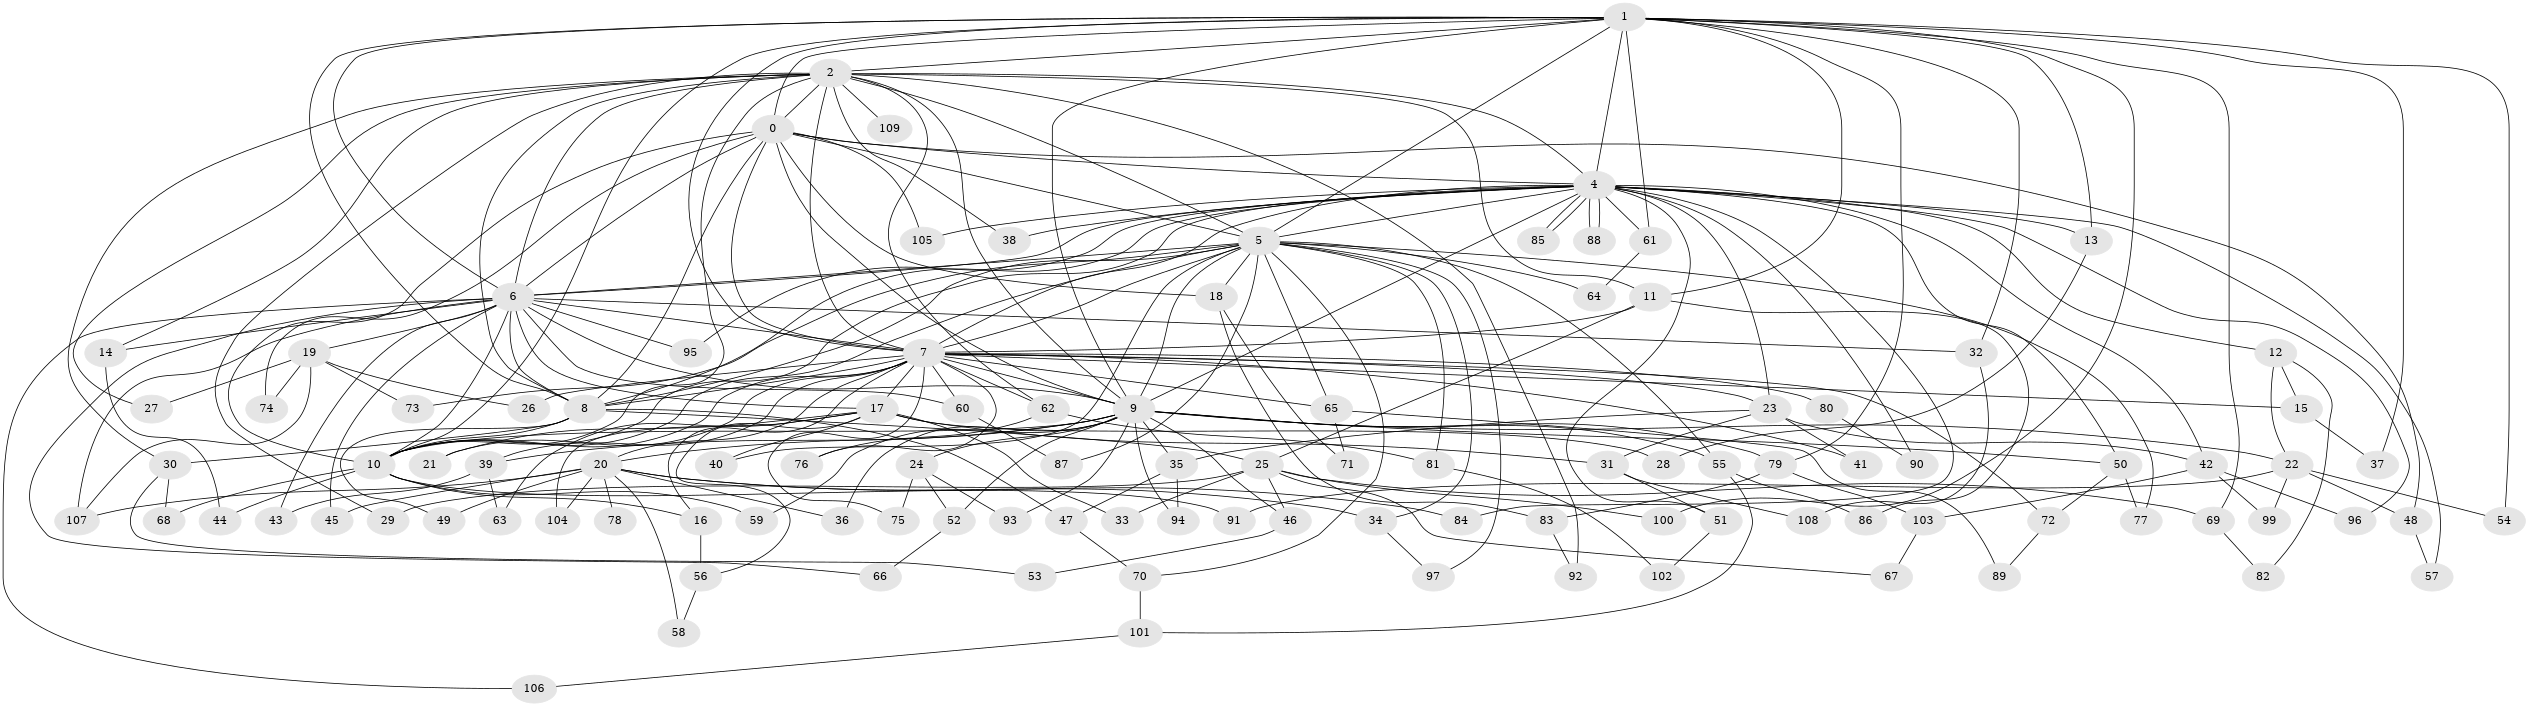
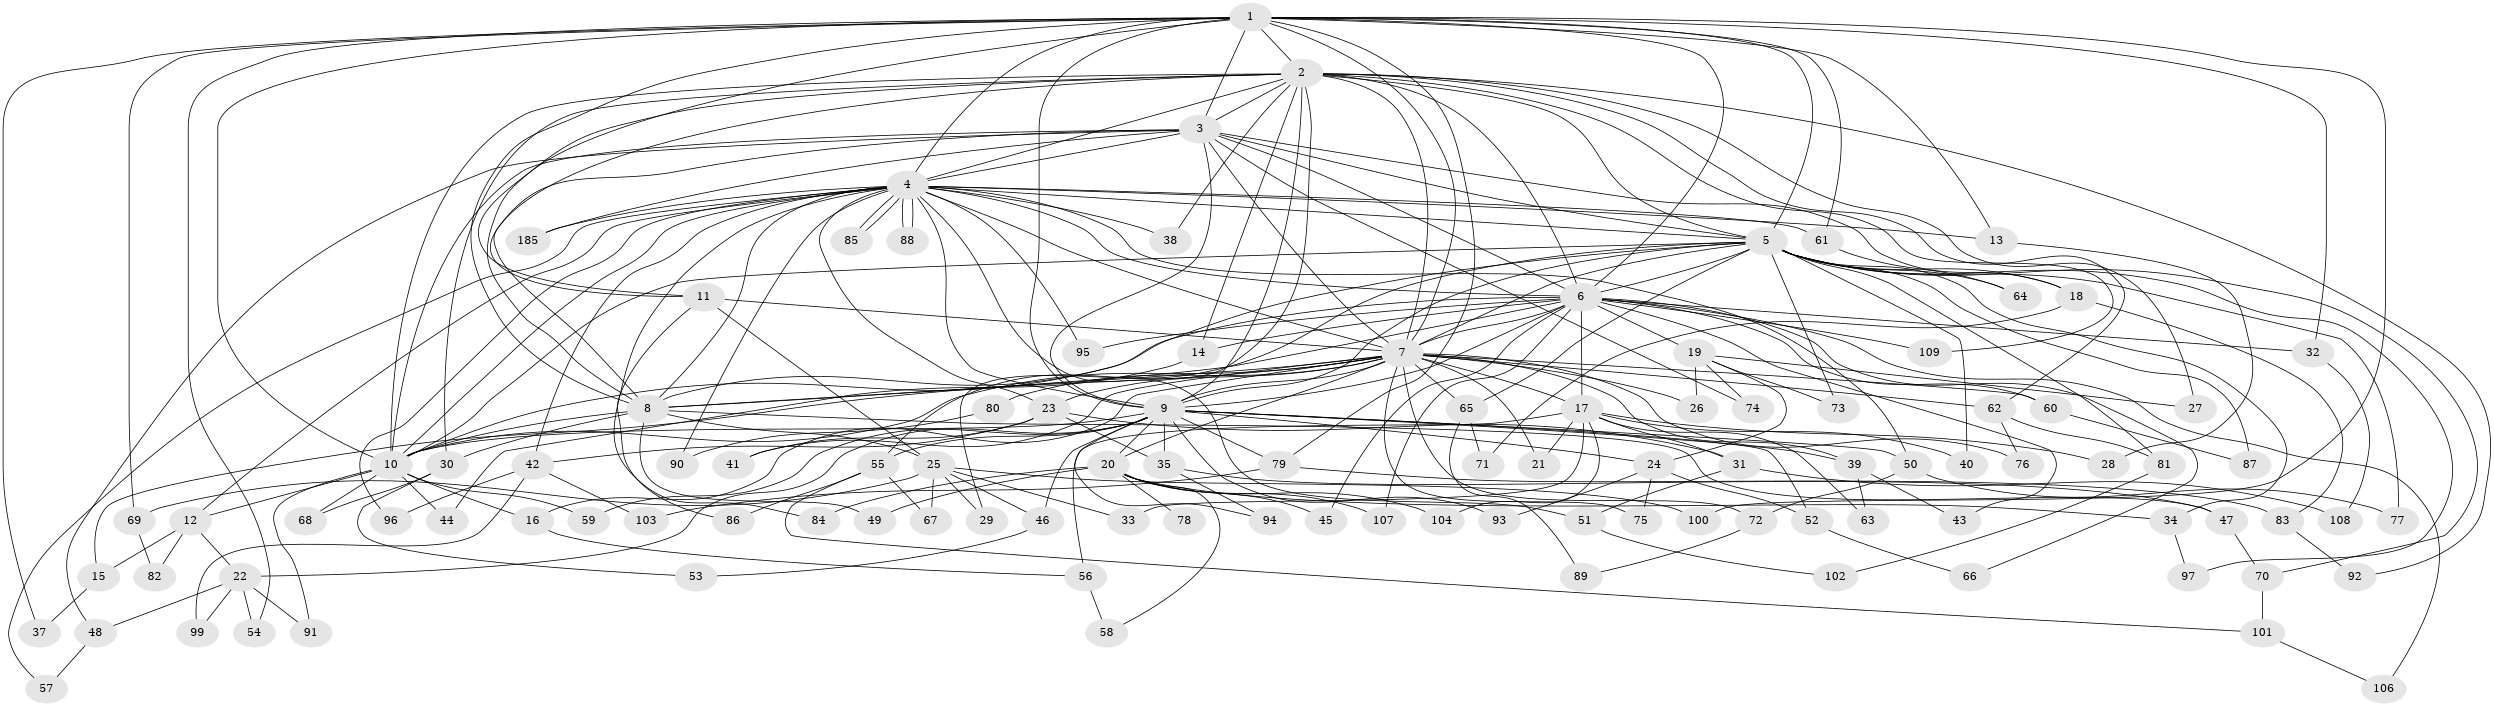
(773, 129) -> (1200, 129)
(922, 241) -> (528, 241)
none -> (1756, 321)
(210, 441) -> (1779, 425)
none -> (283, 495)
(842, 521) -> none
(1908, 549) -> (908, 497)
